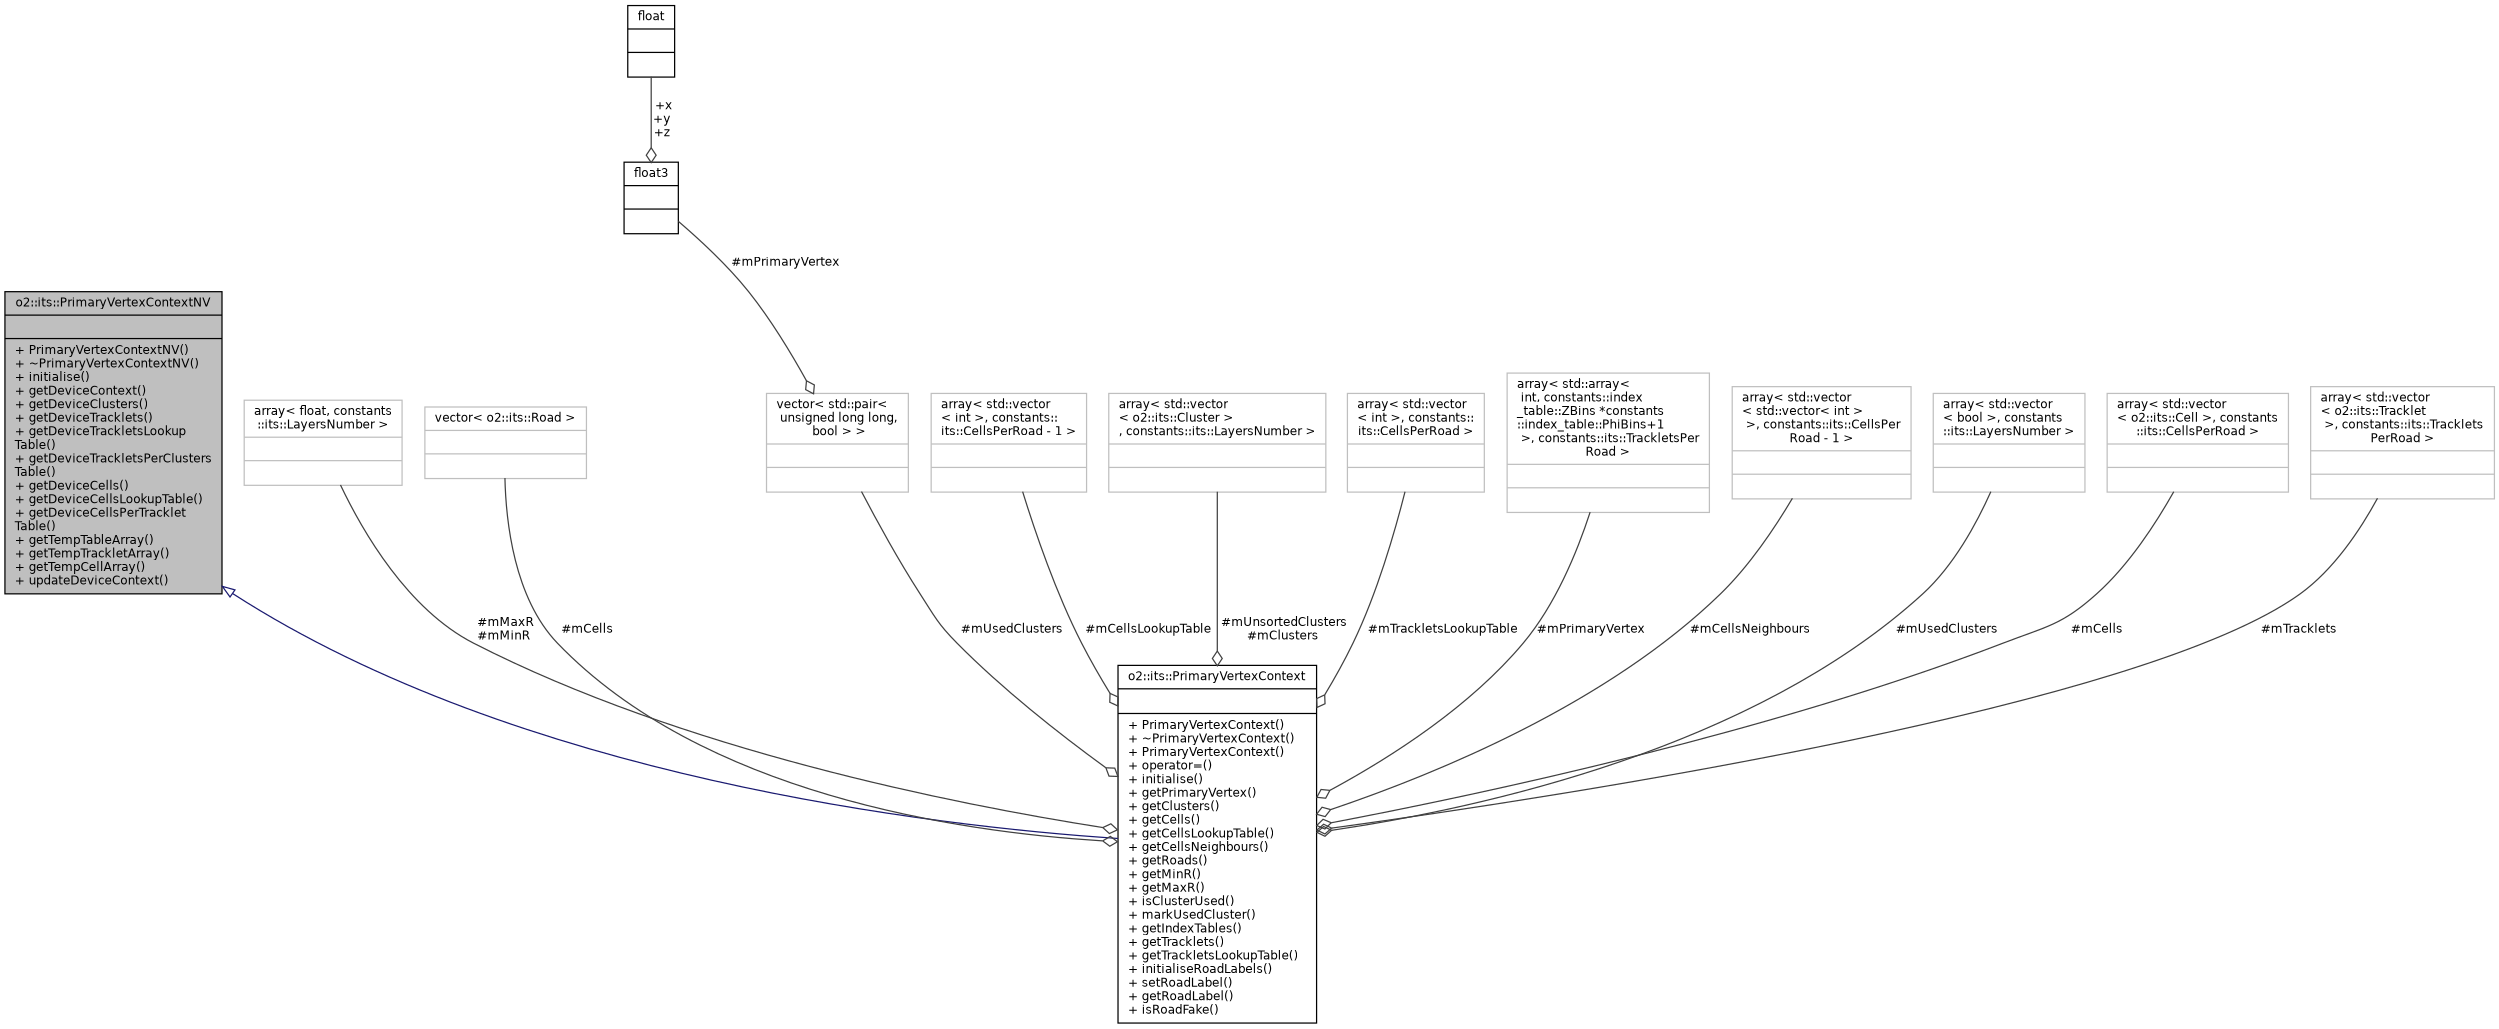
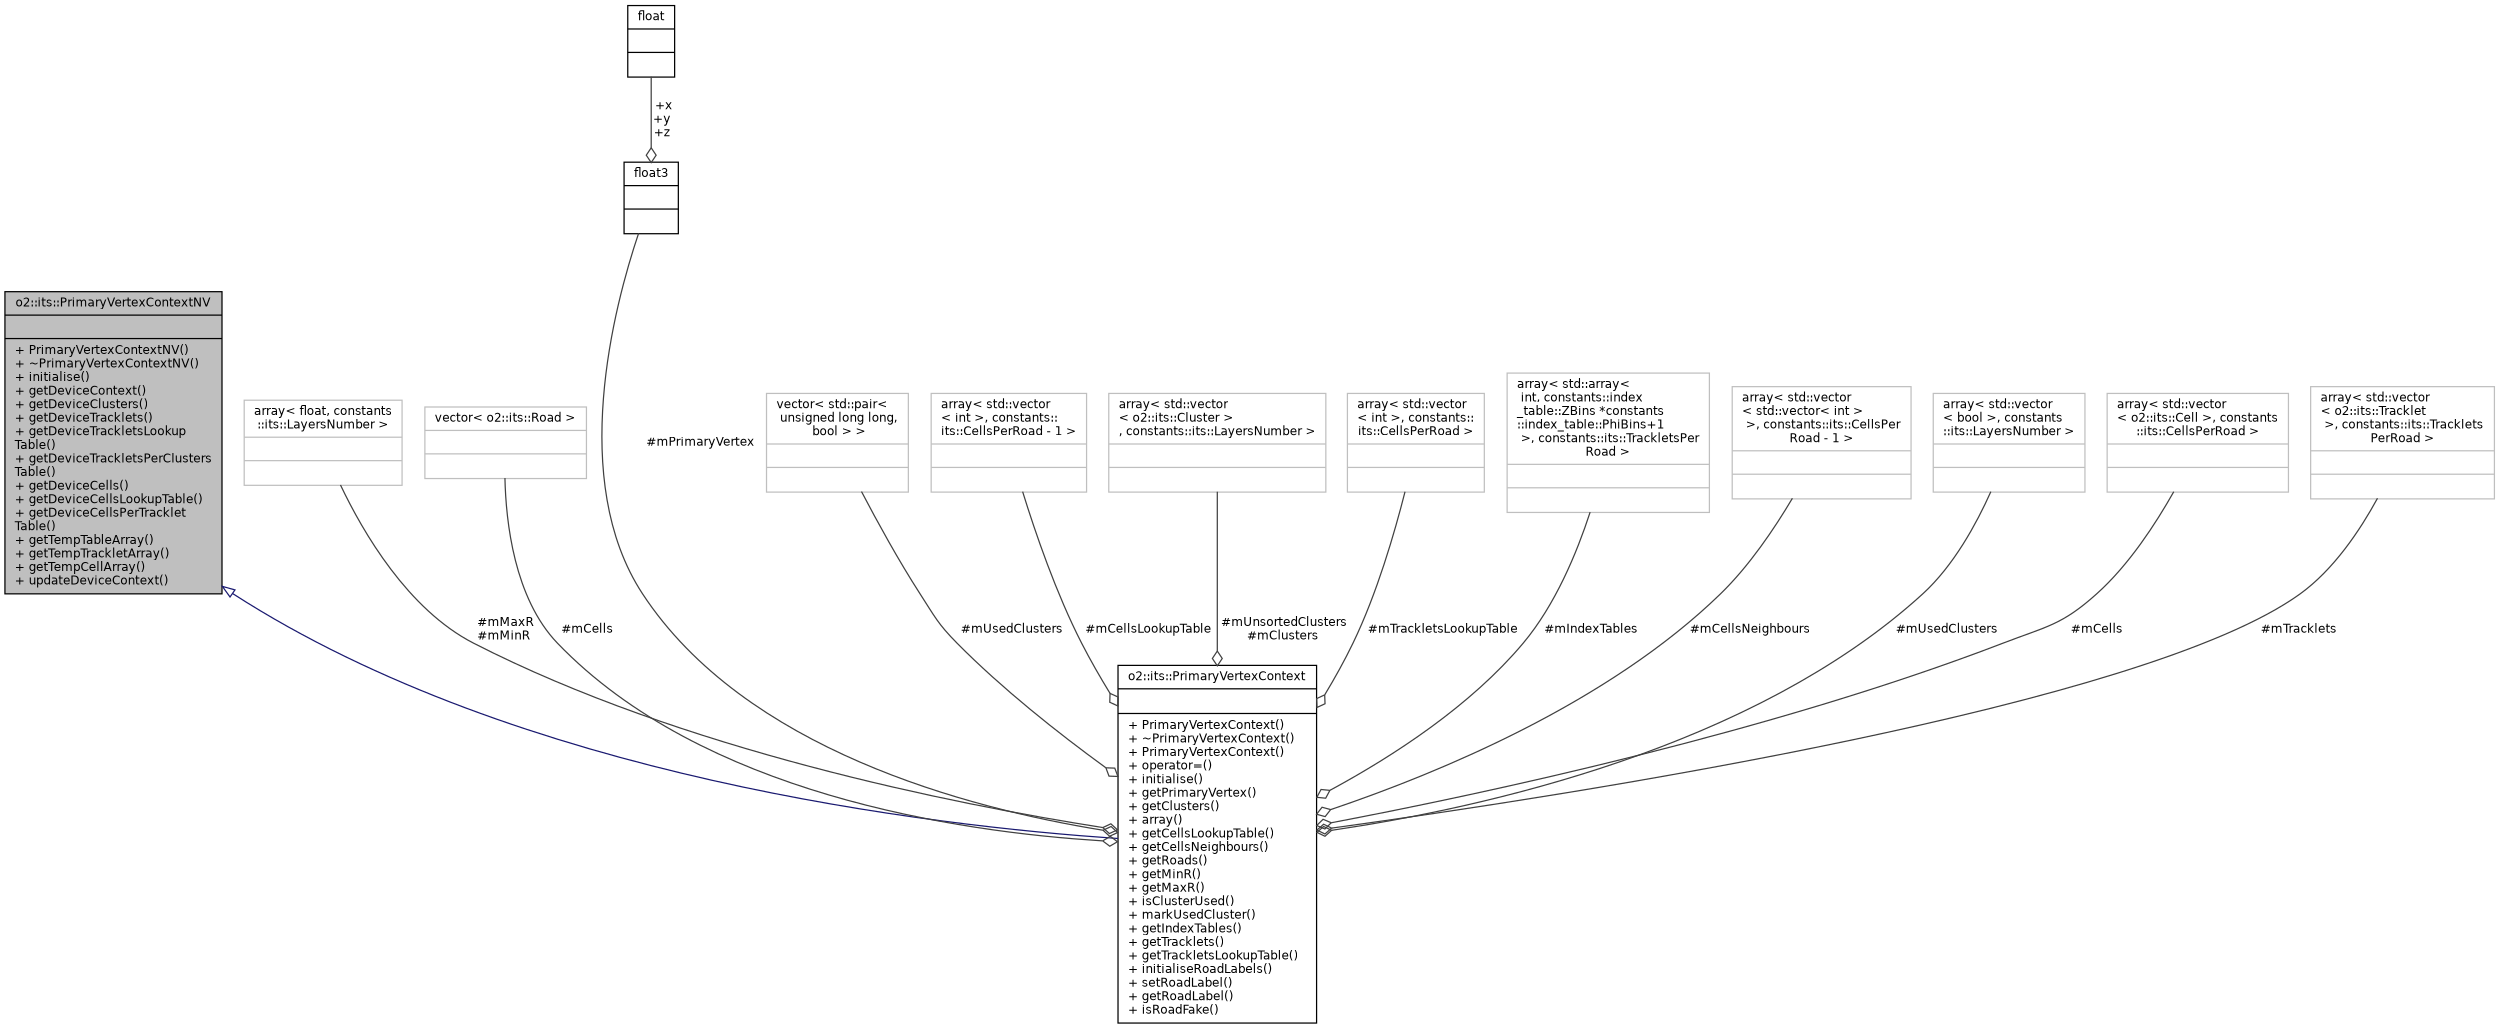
(751, 294) -> (694, 655)
(1589, 630) -> (1589, 630)
(1164, 820) -> (1156, 820)
